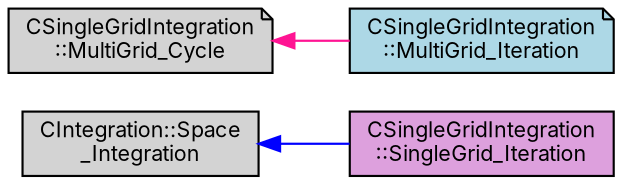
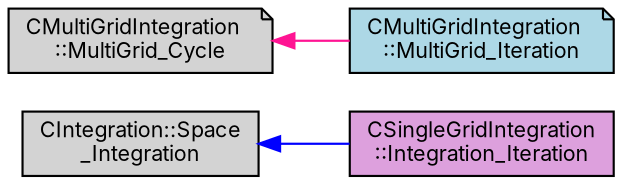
(141, 41) -> (141, 41)
(482, 41) -> (482, 41)
(482, 144) -> (482, 144)
